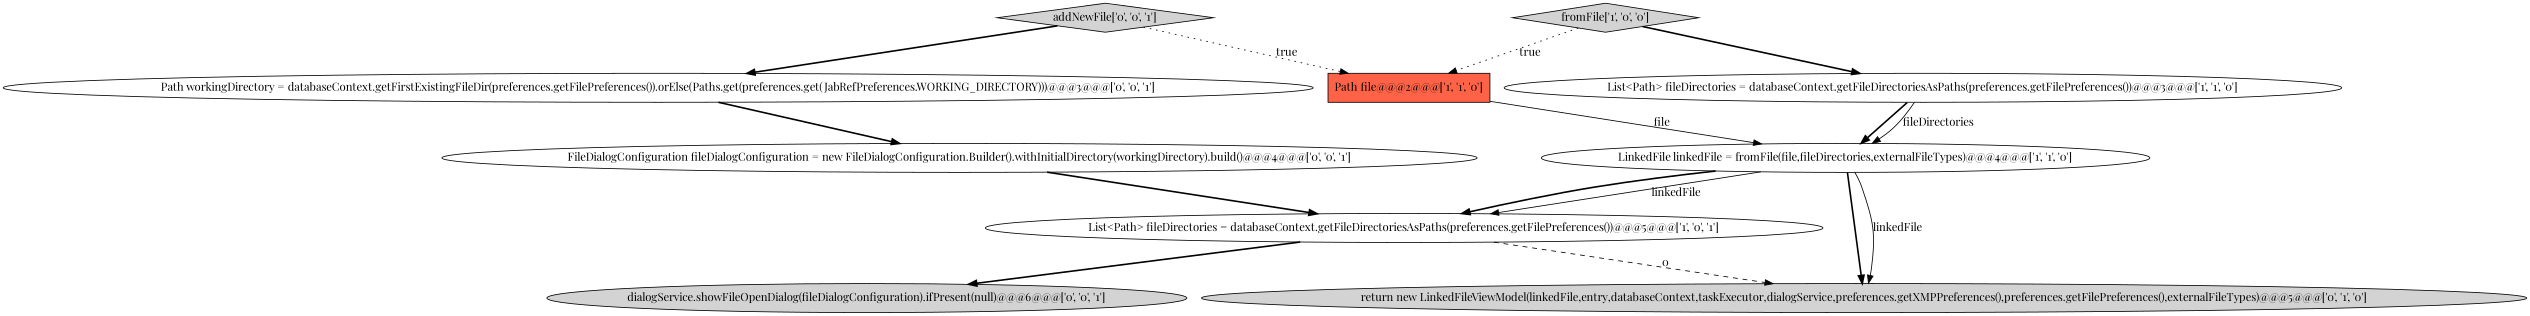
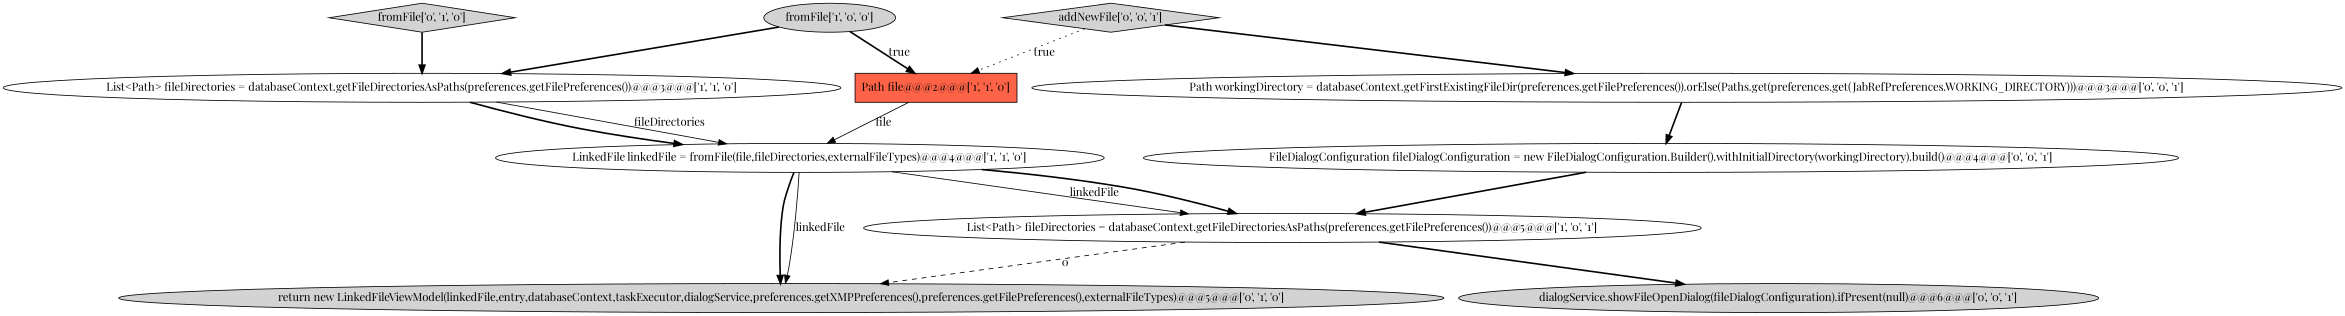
none -> (422, 18)
(1606, 18) -> (830, 18)
(1517, 49) -> (879, 50)
